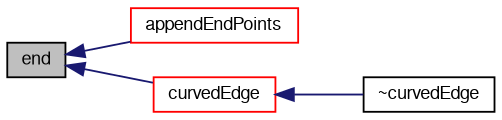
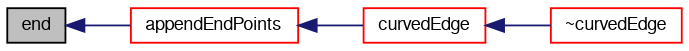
(119, 76) -> (340, 25)
(429, 95) -> (616, 25)
